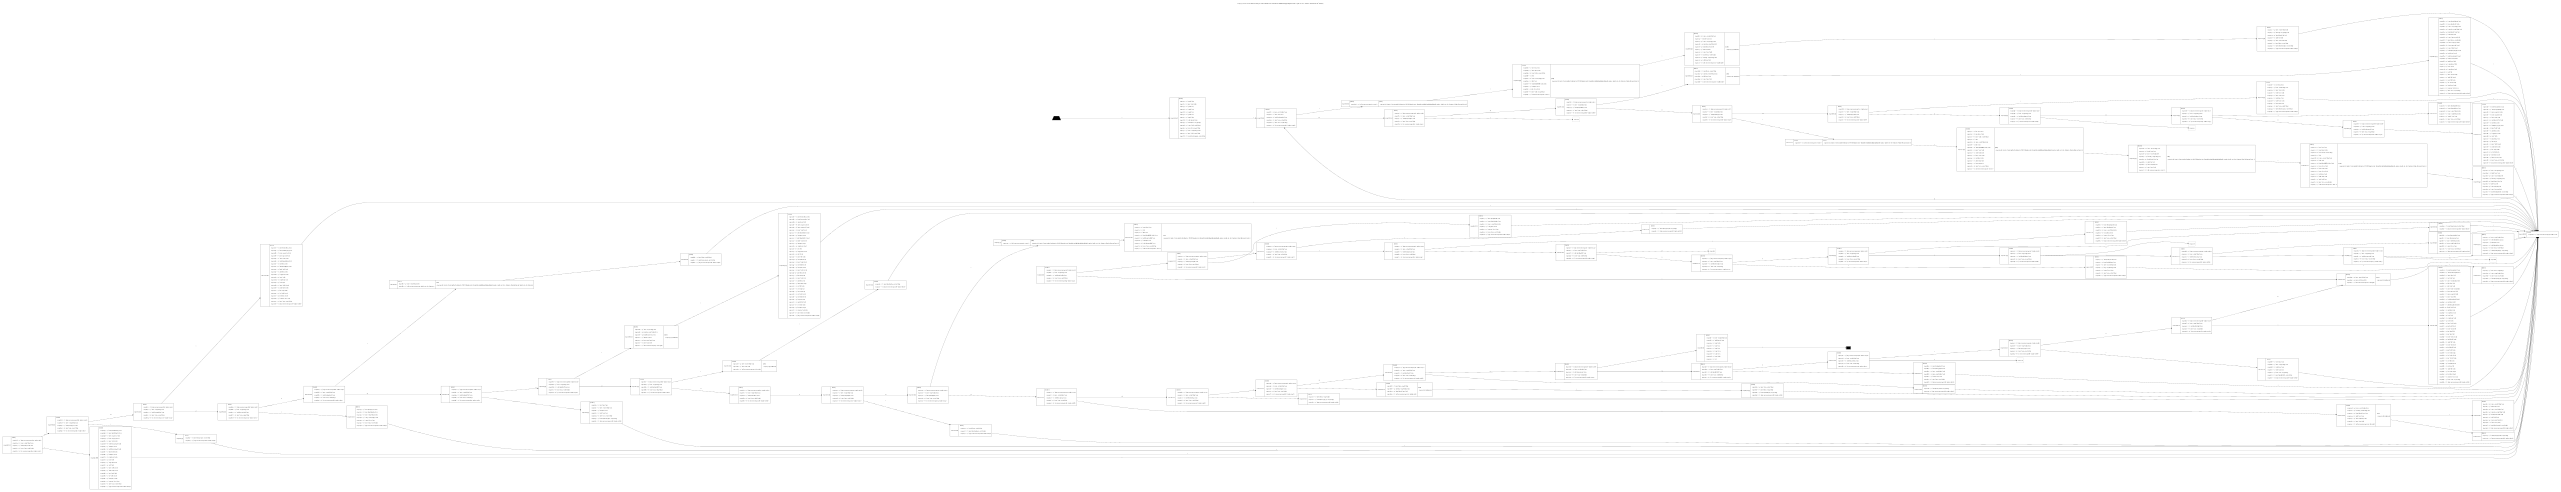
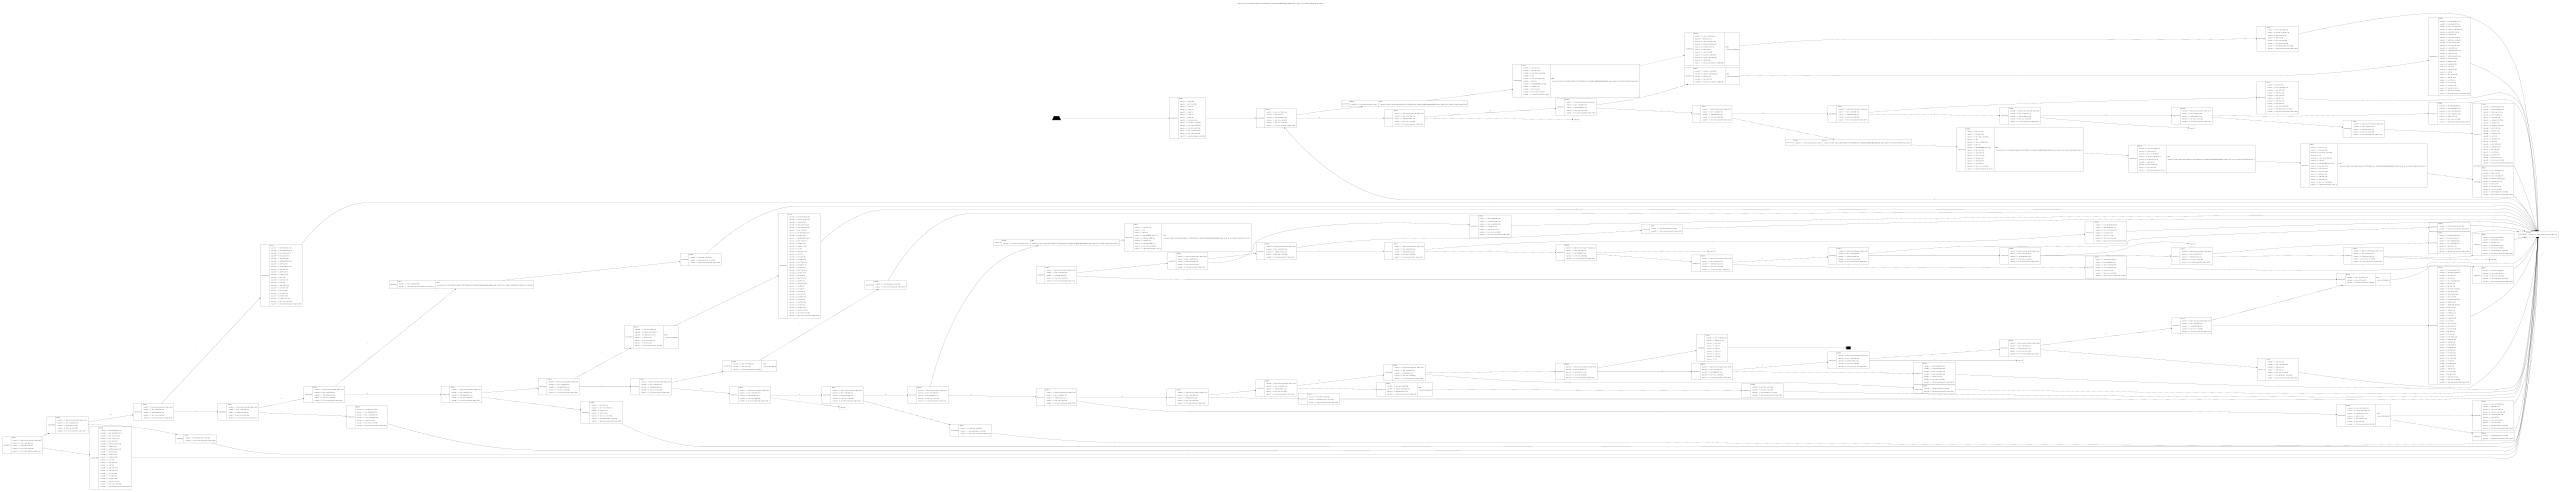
none -> (843, 407)
